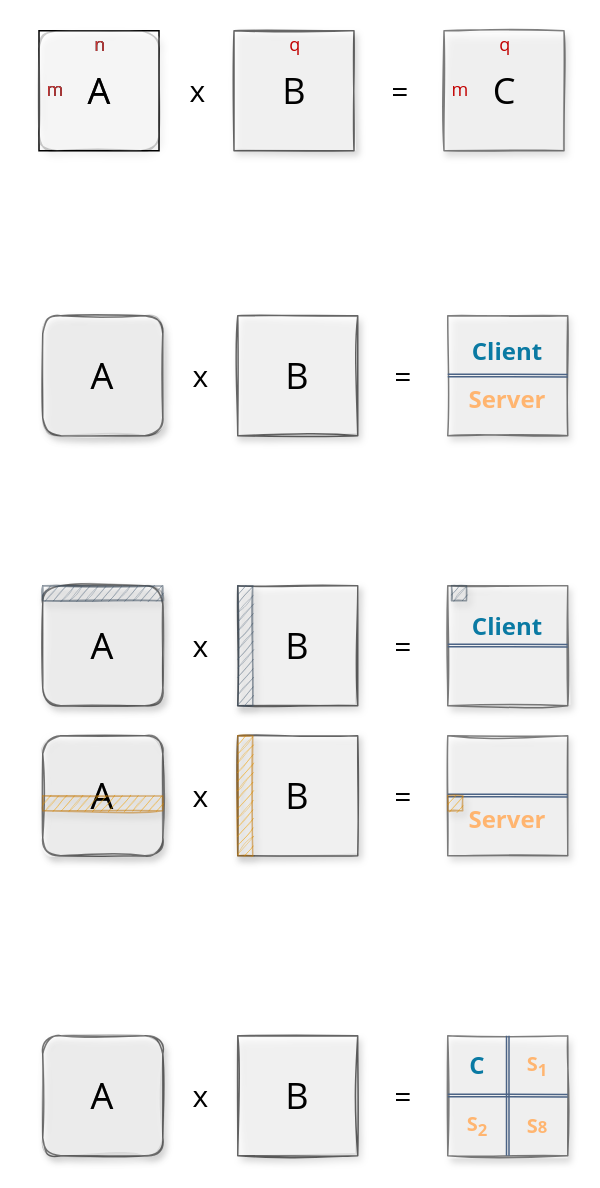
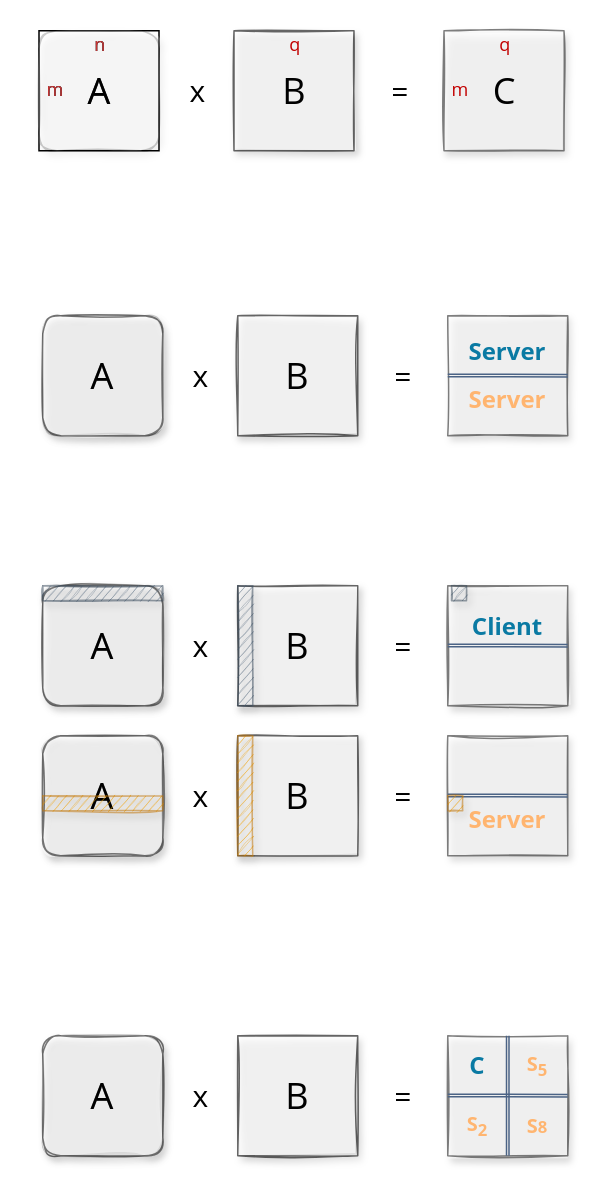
(508, 376) -> (508, 376)
(538, 1066) -> (538, 1066)
